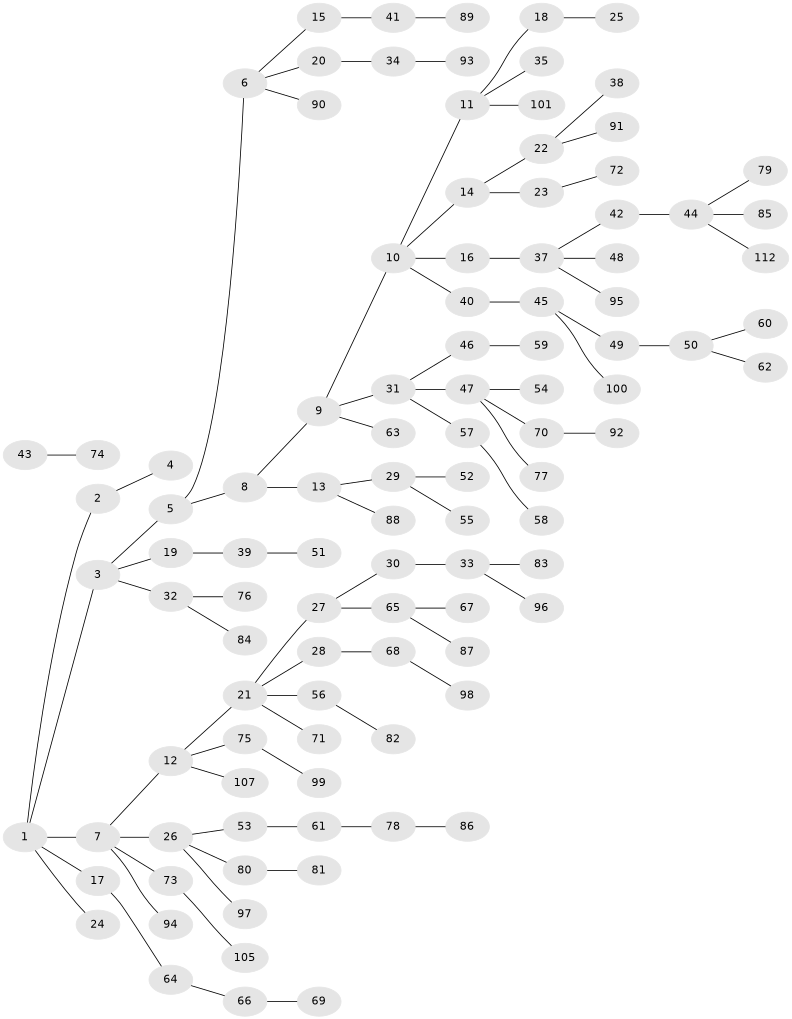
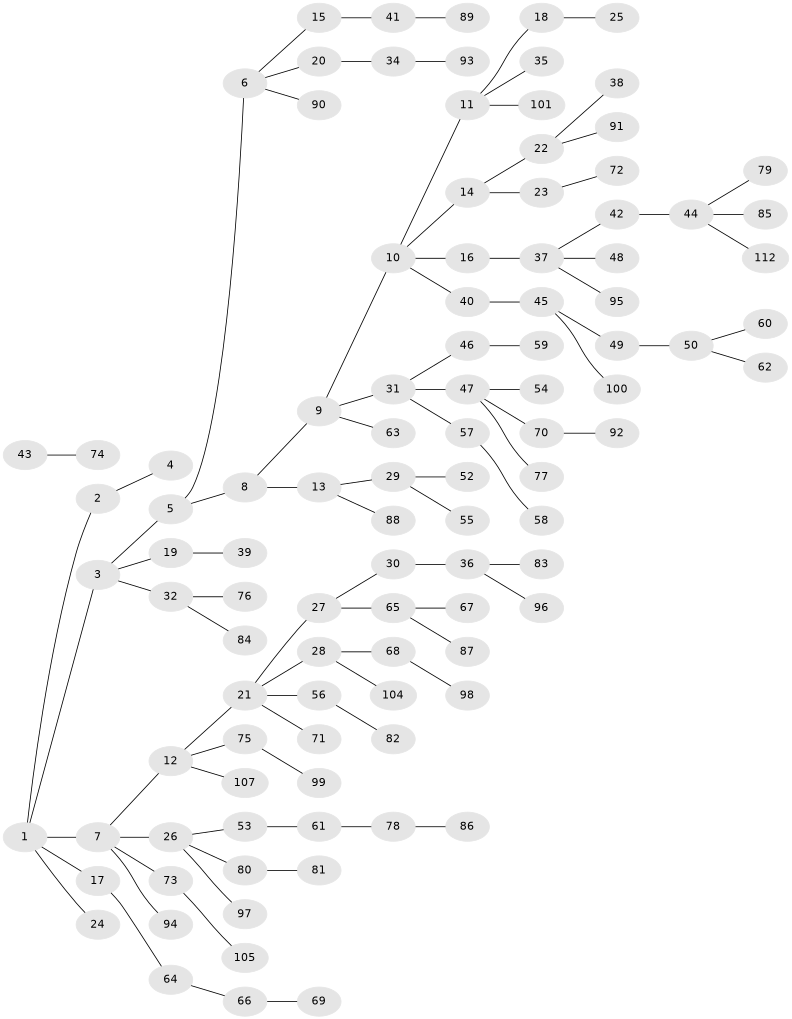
(319, 553) -> none
(468, 564) -> (468, 564)
none -> (393, 696)
